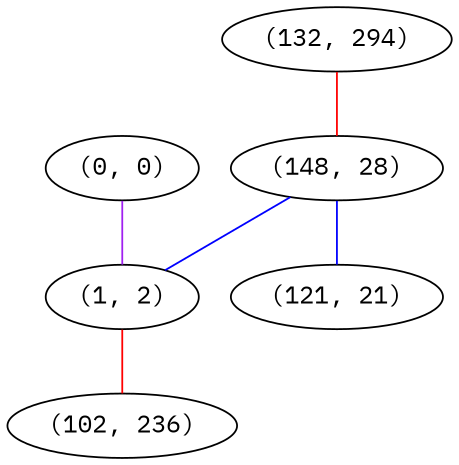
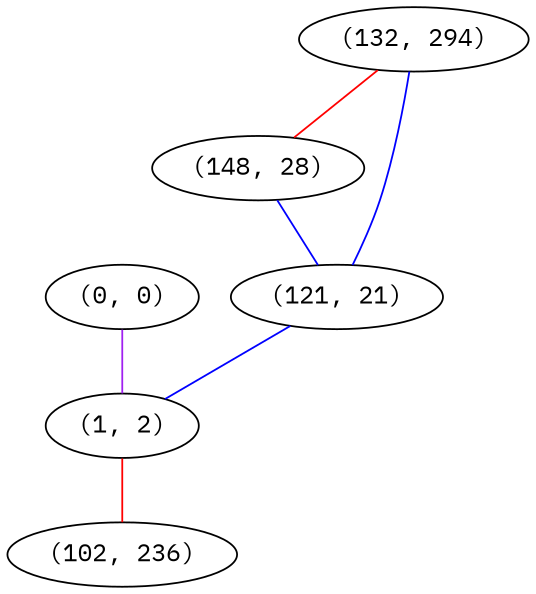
none -> (389, 171)
(228, 234) -> (228, 362)
